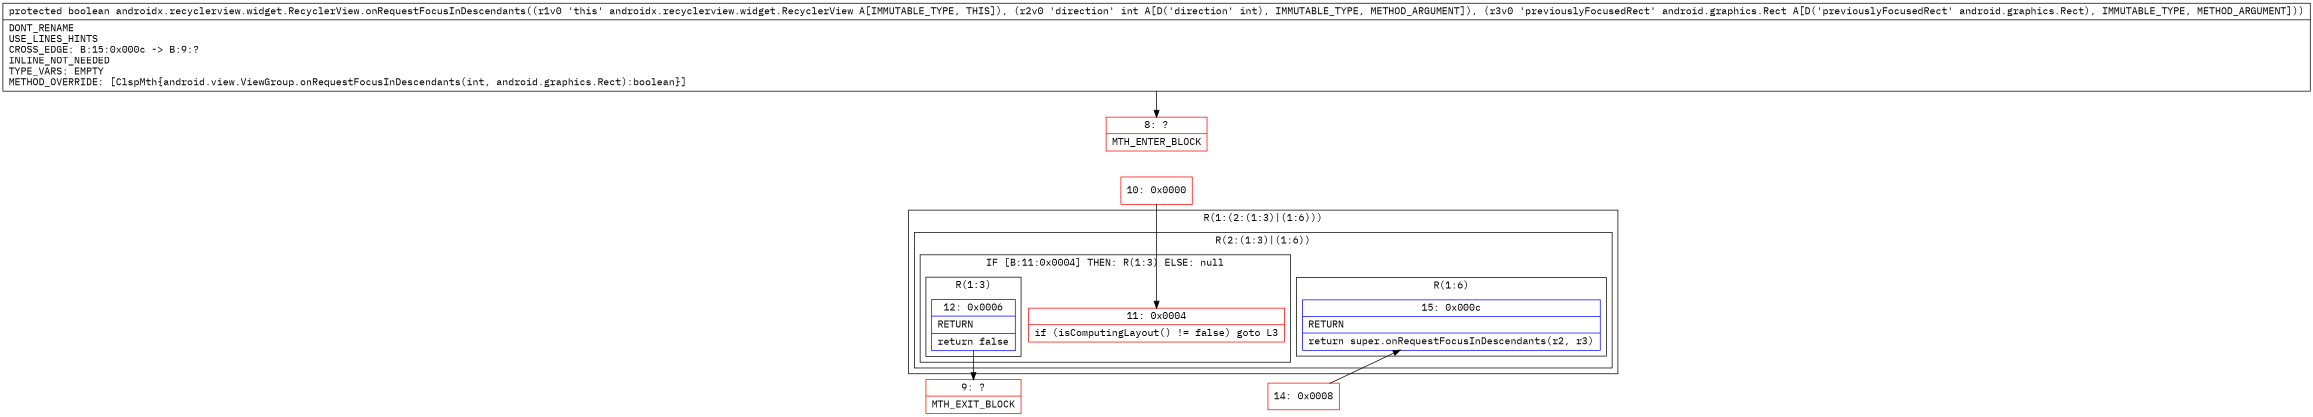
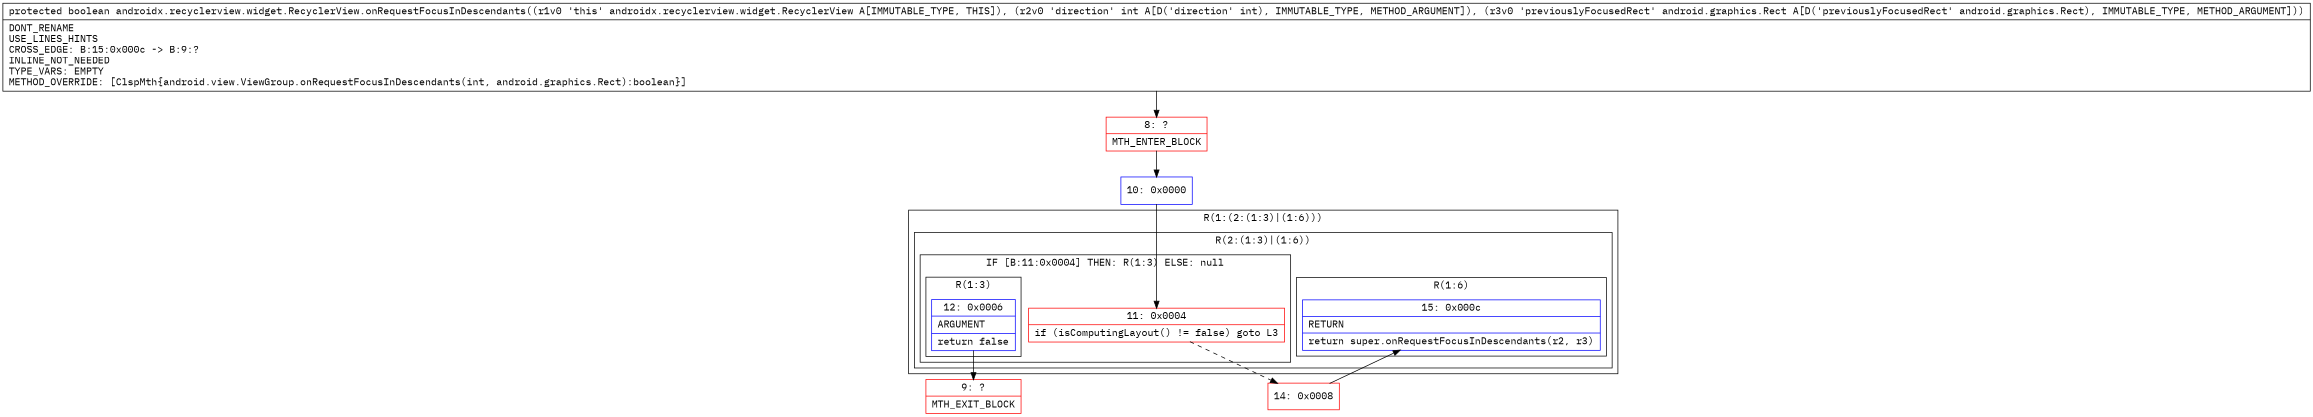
none -> (1157, 160)
(1157, 191) -> (1157, 191)
(955, 324) -> (962, 324)
none -> (1222, 357)
